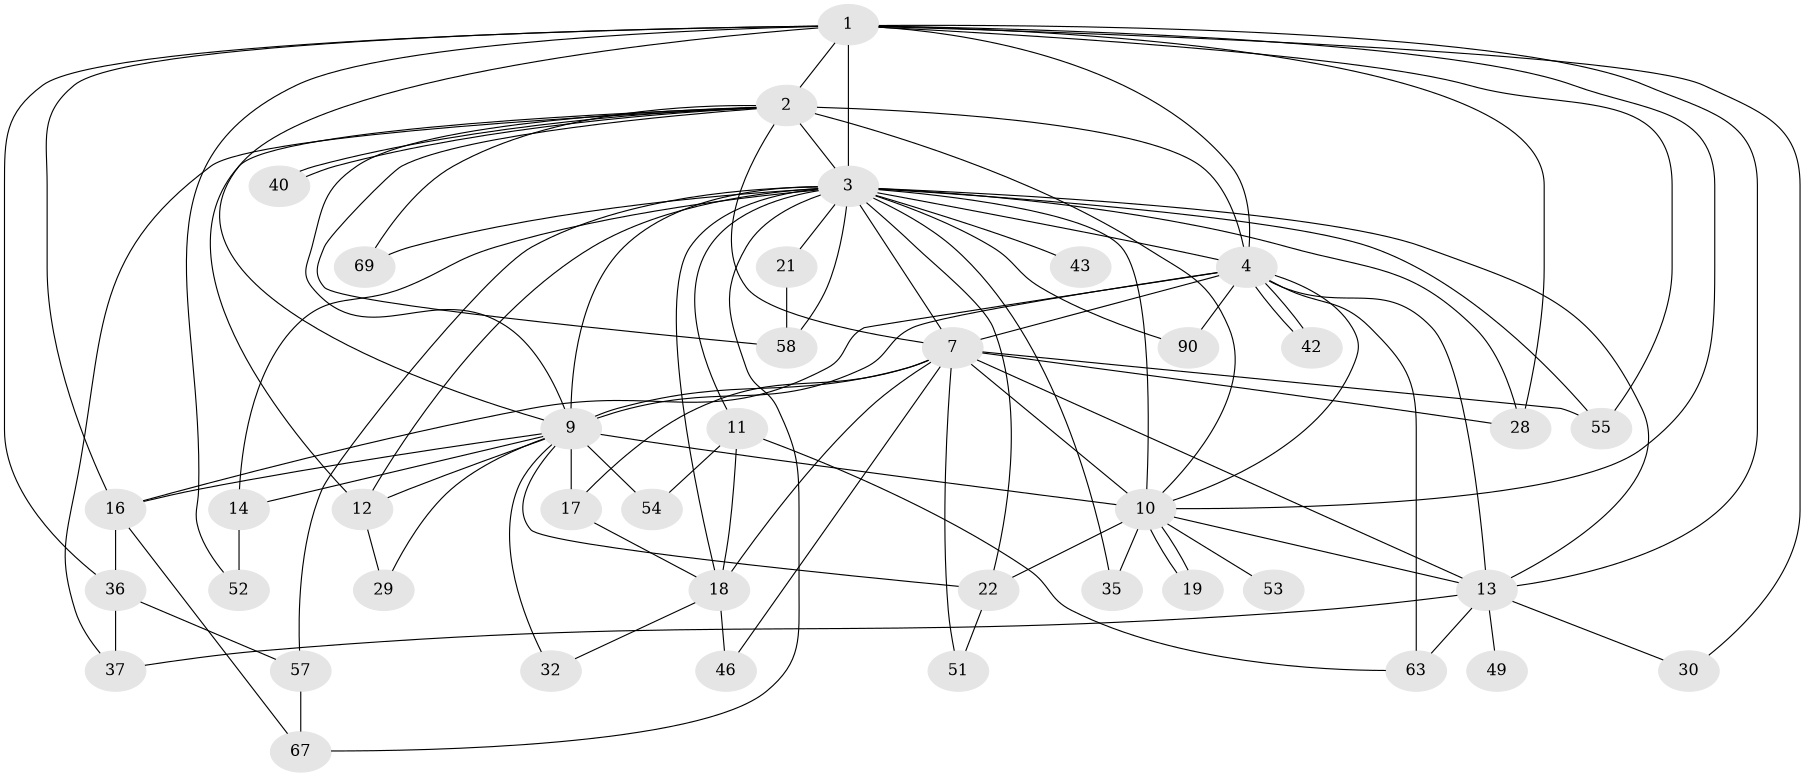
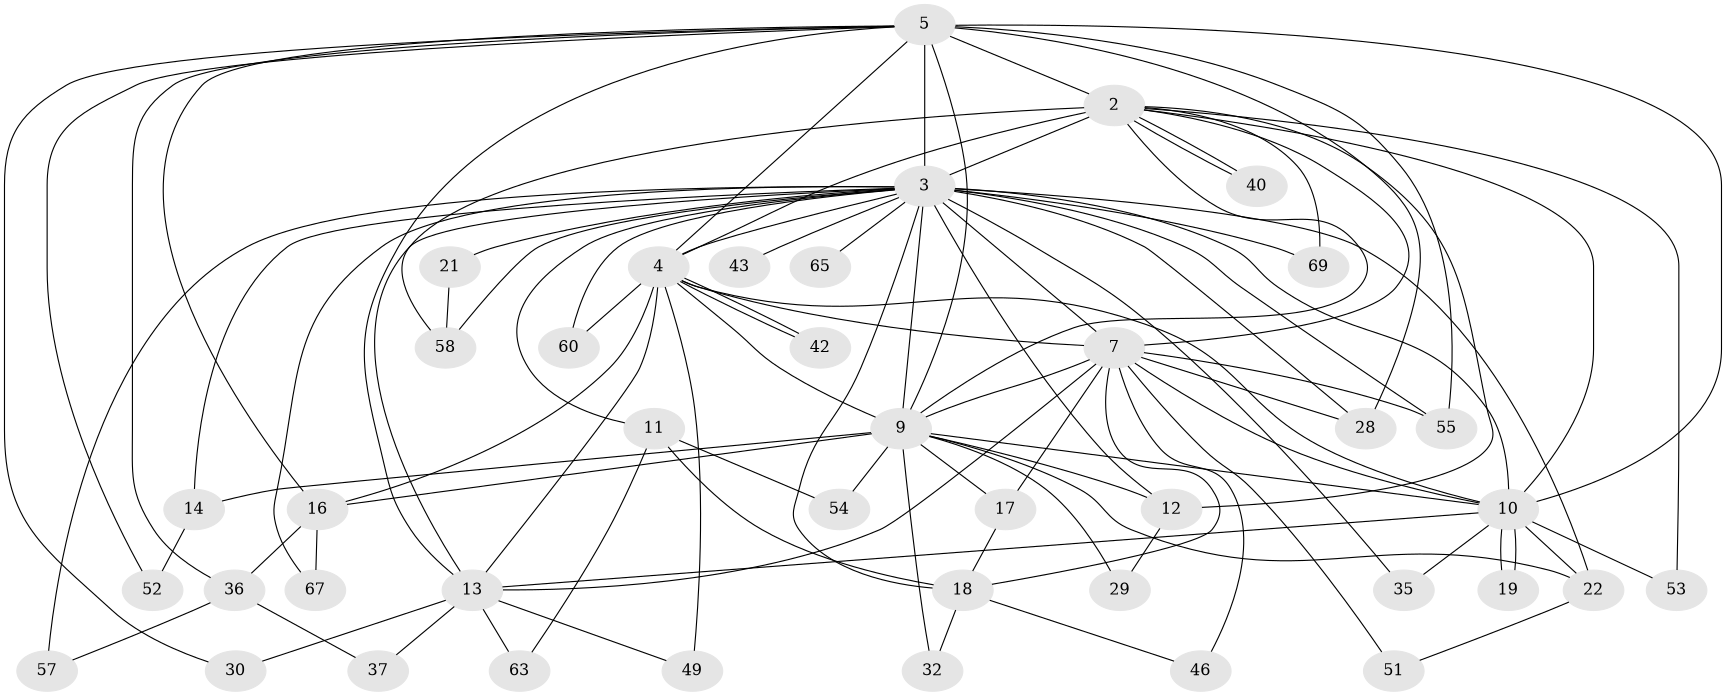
(848, 25) -> (925, 25)
(217, 164) -> (1578, 183)
none -> (820, 267)
(1188, 348) -> (569, 348)
(1416, 426) -> (699, 467)
(301, 712) -> none
